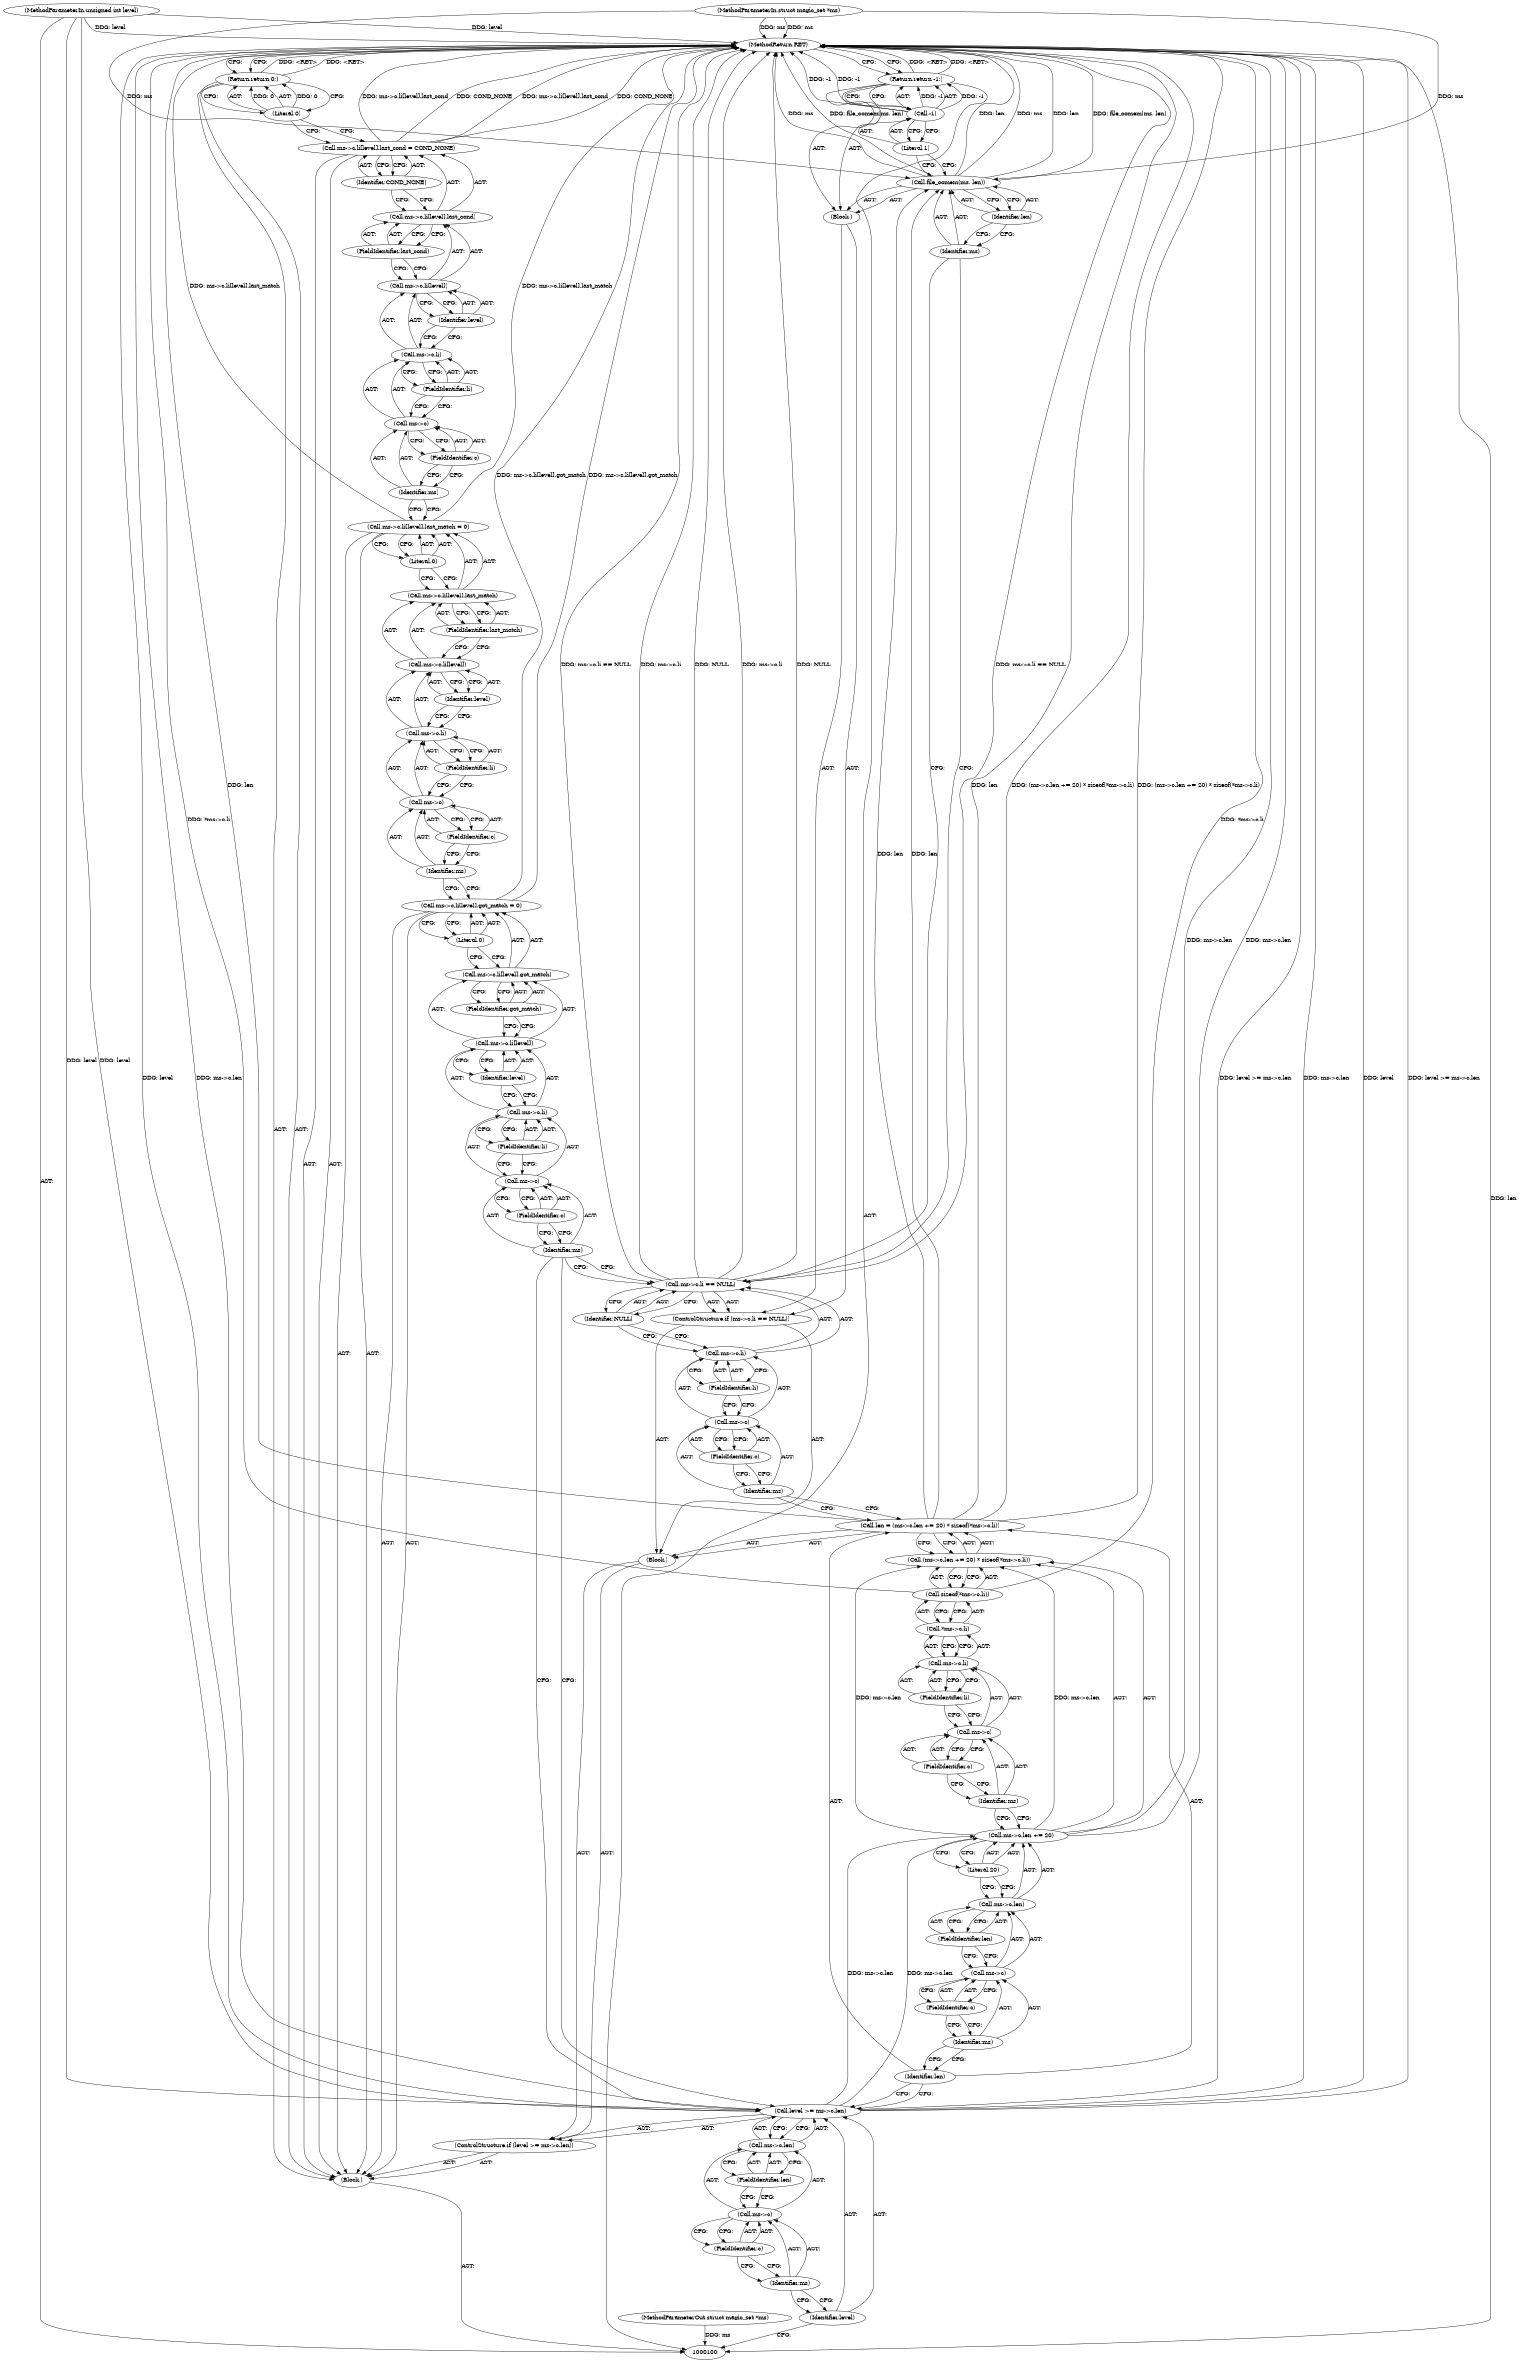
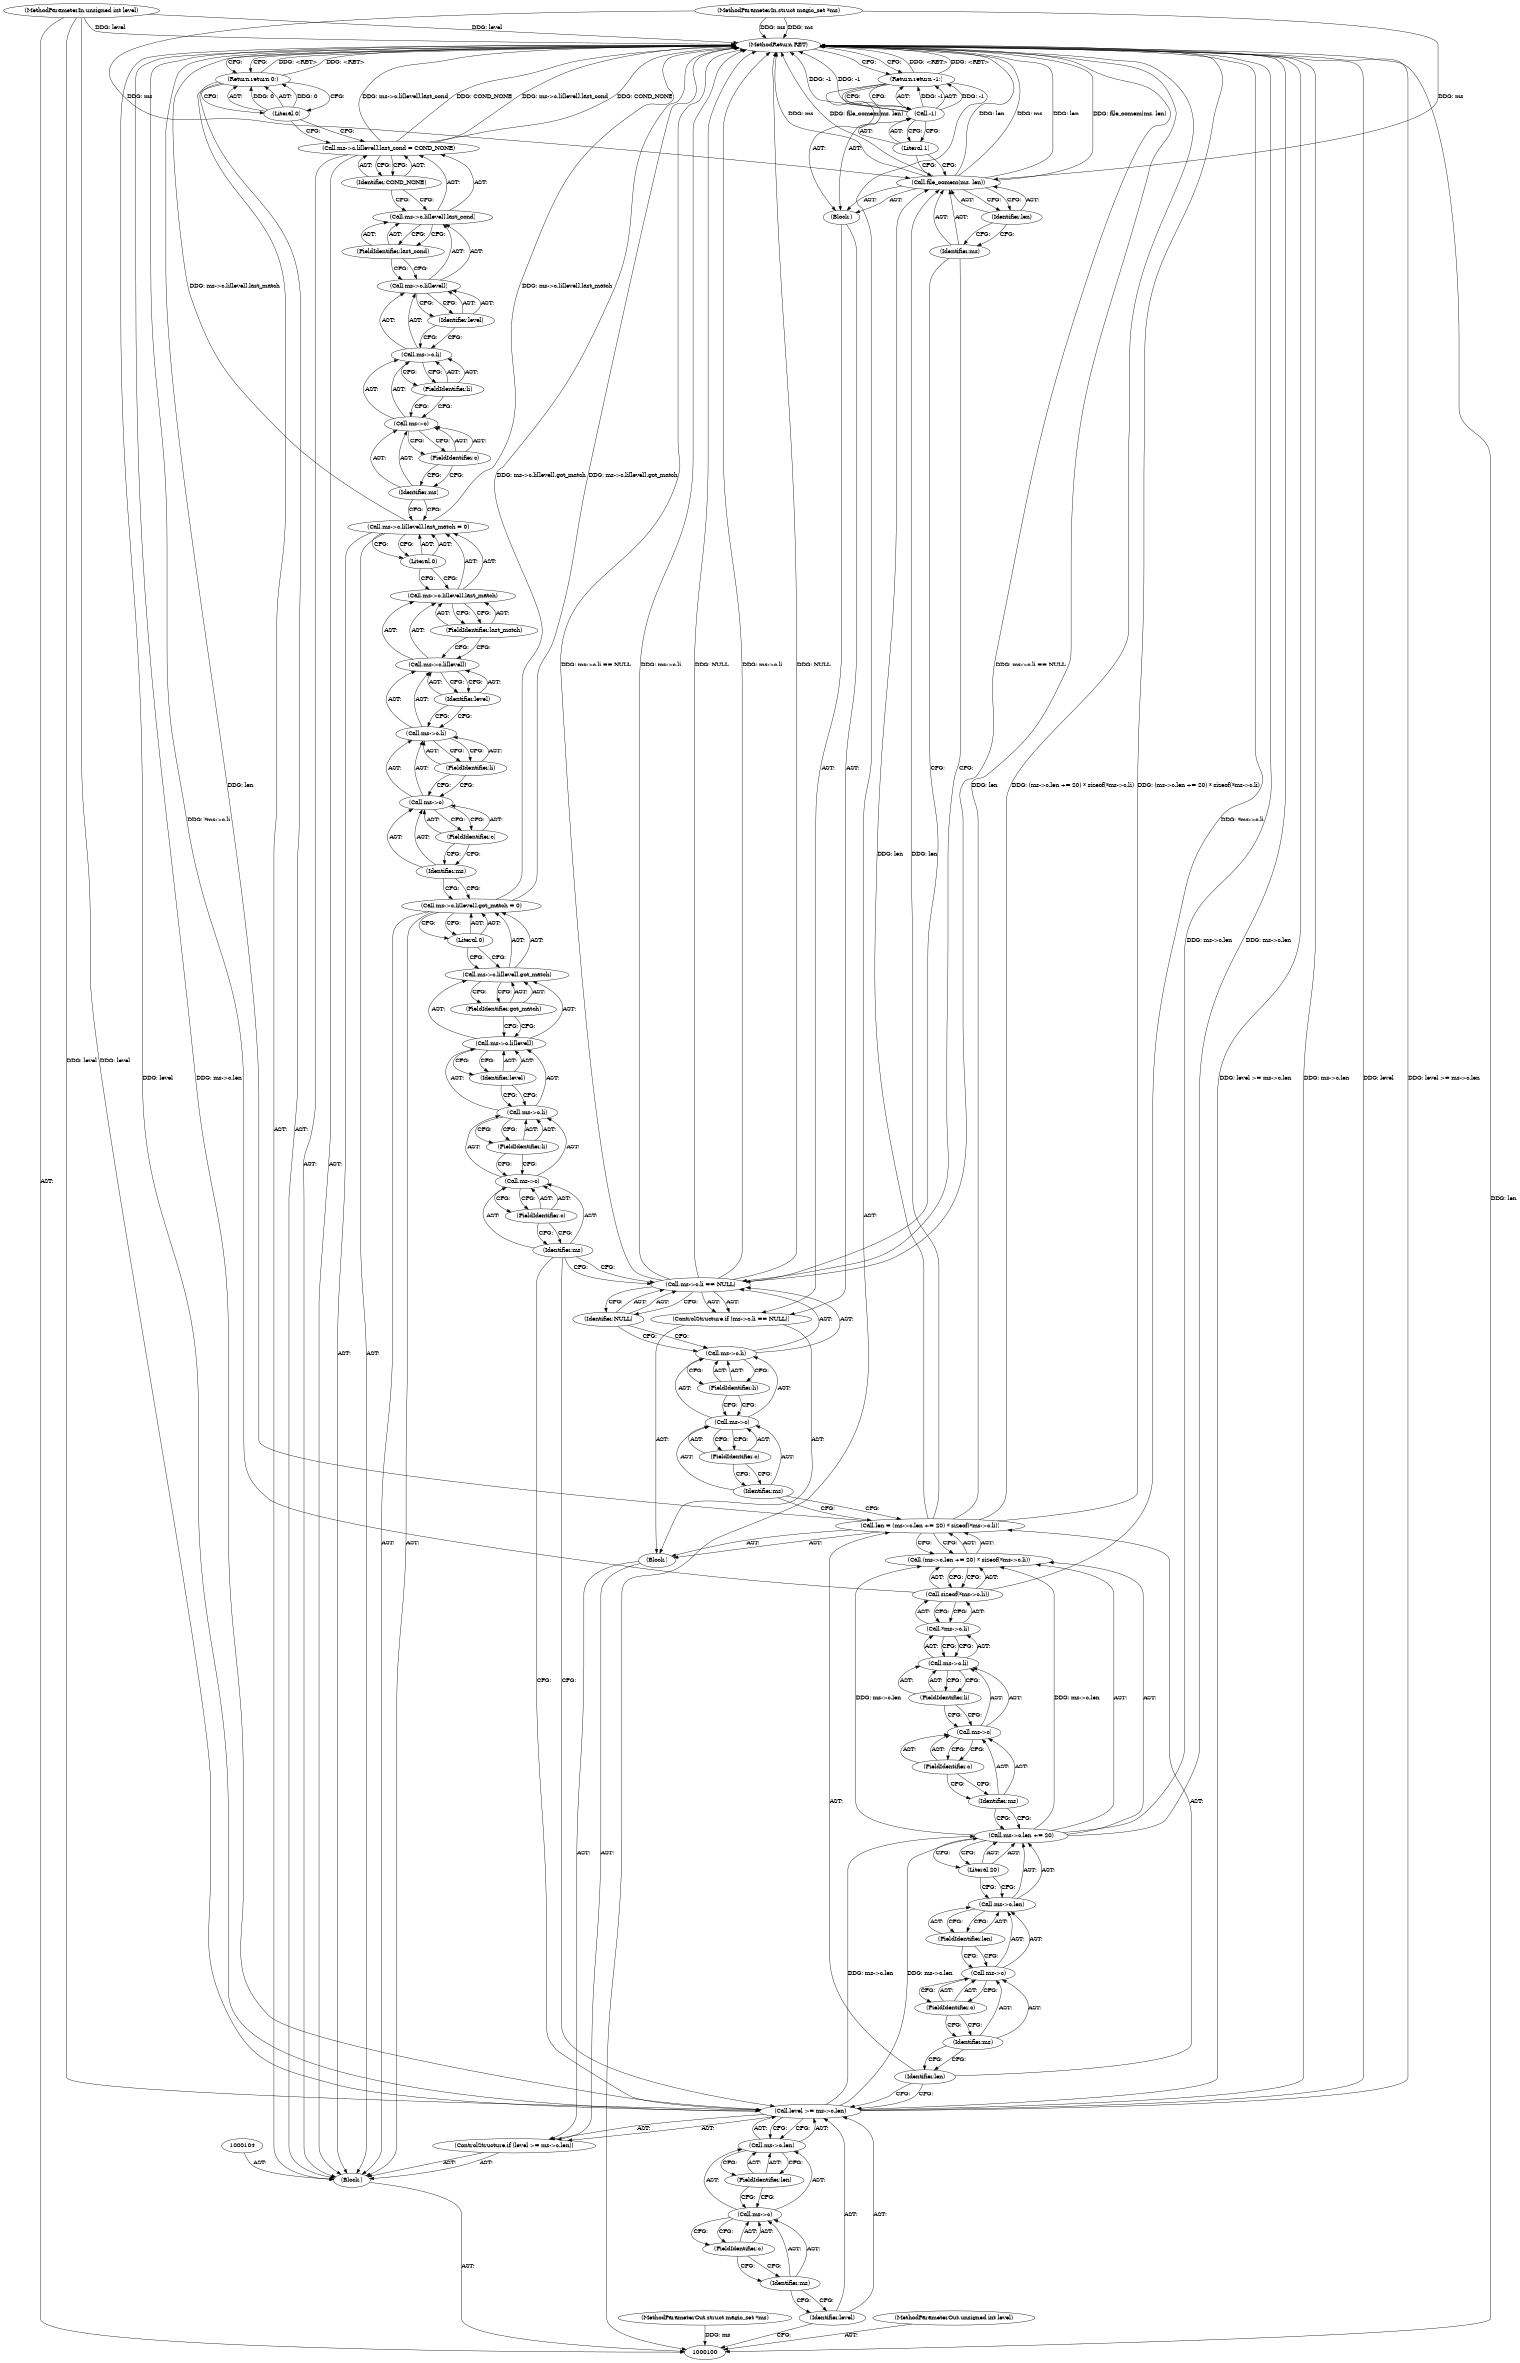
none -> (242, 2146)
none -> (954, 2318)
